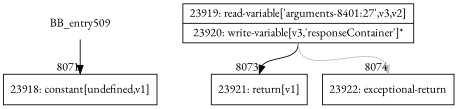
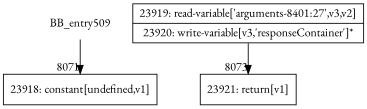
(388, 90) -> none
